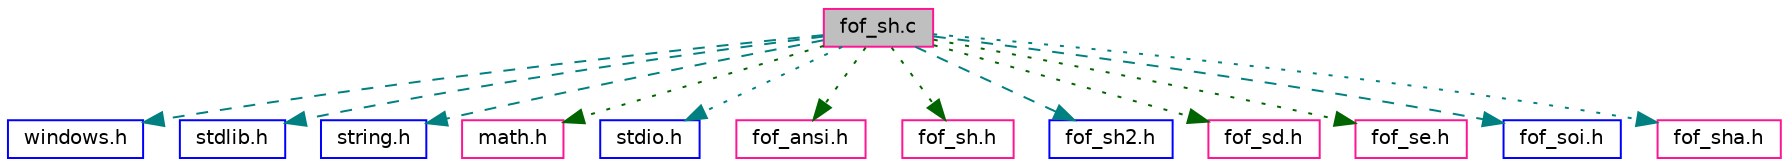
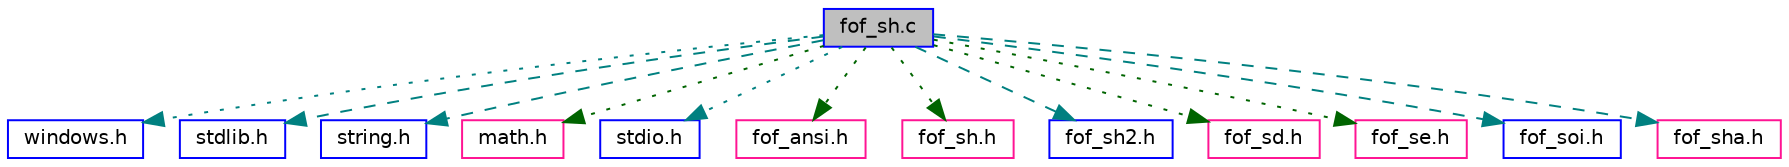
(878, 28) -> (878, 28)
(1286, 70) -> (1286, 70)
(493, 72) -> (493, 72)
